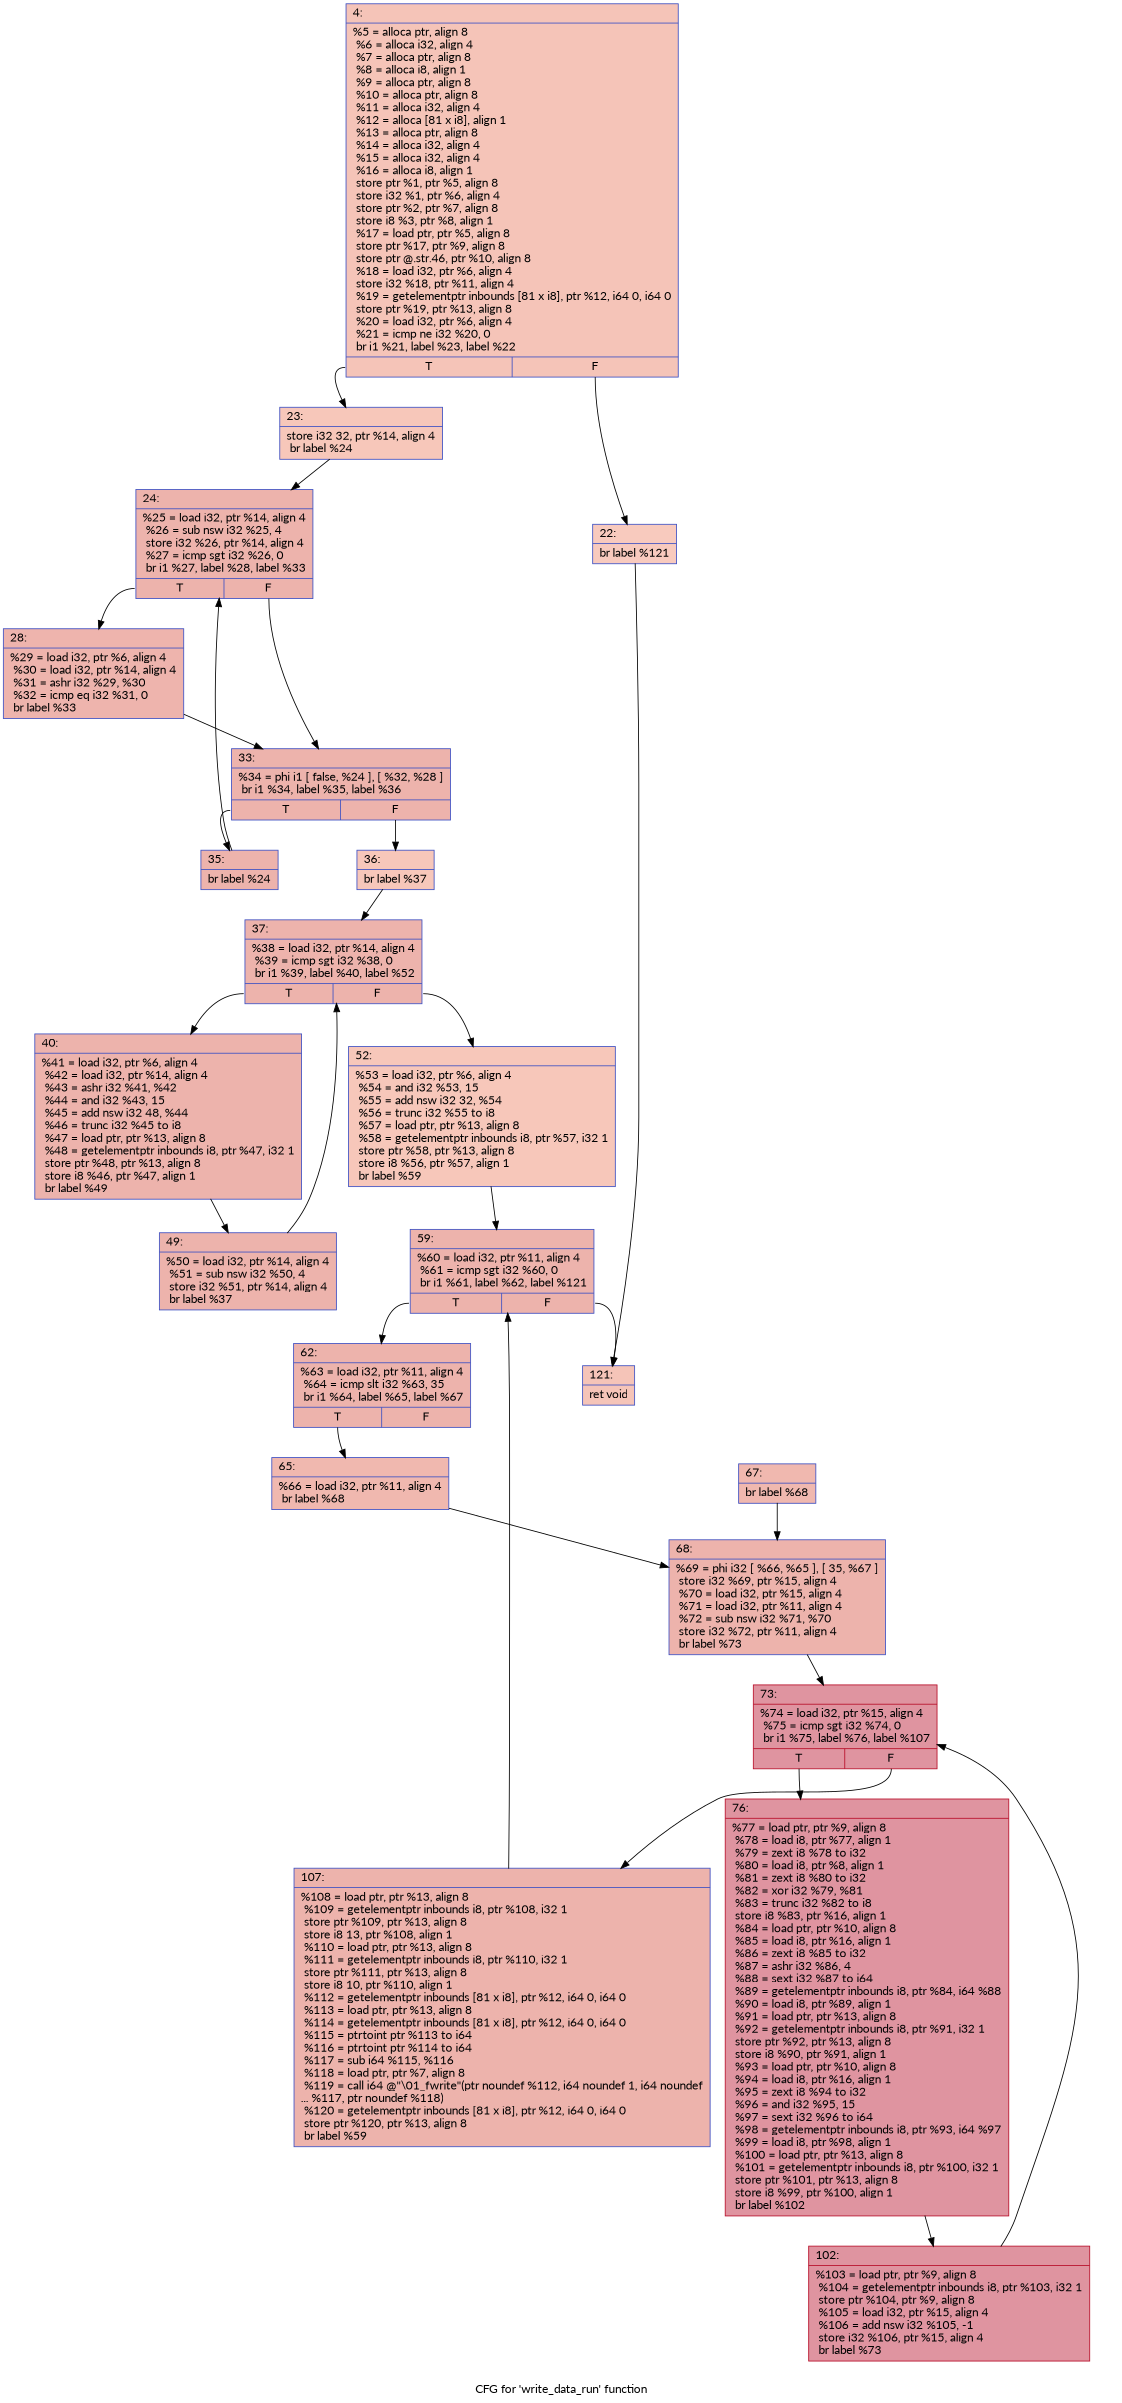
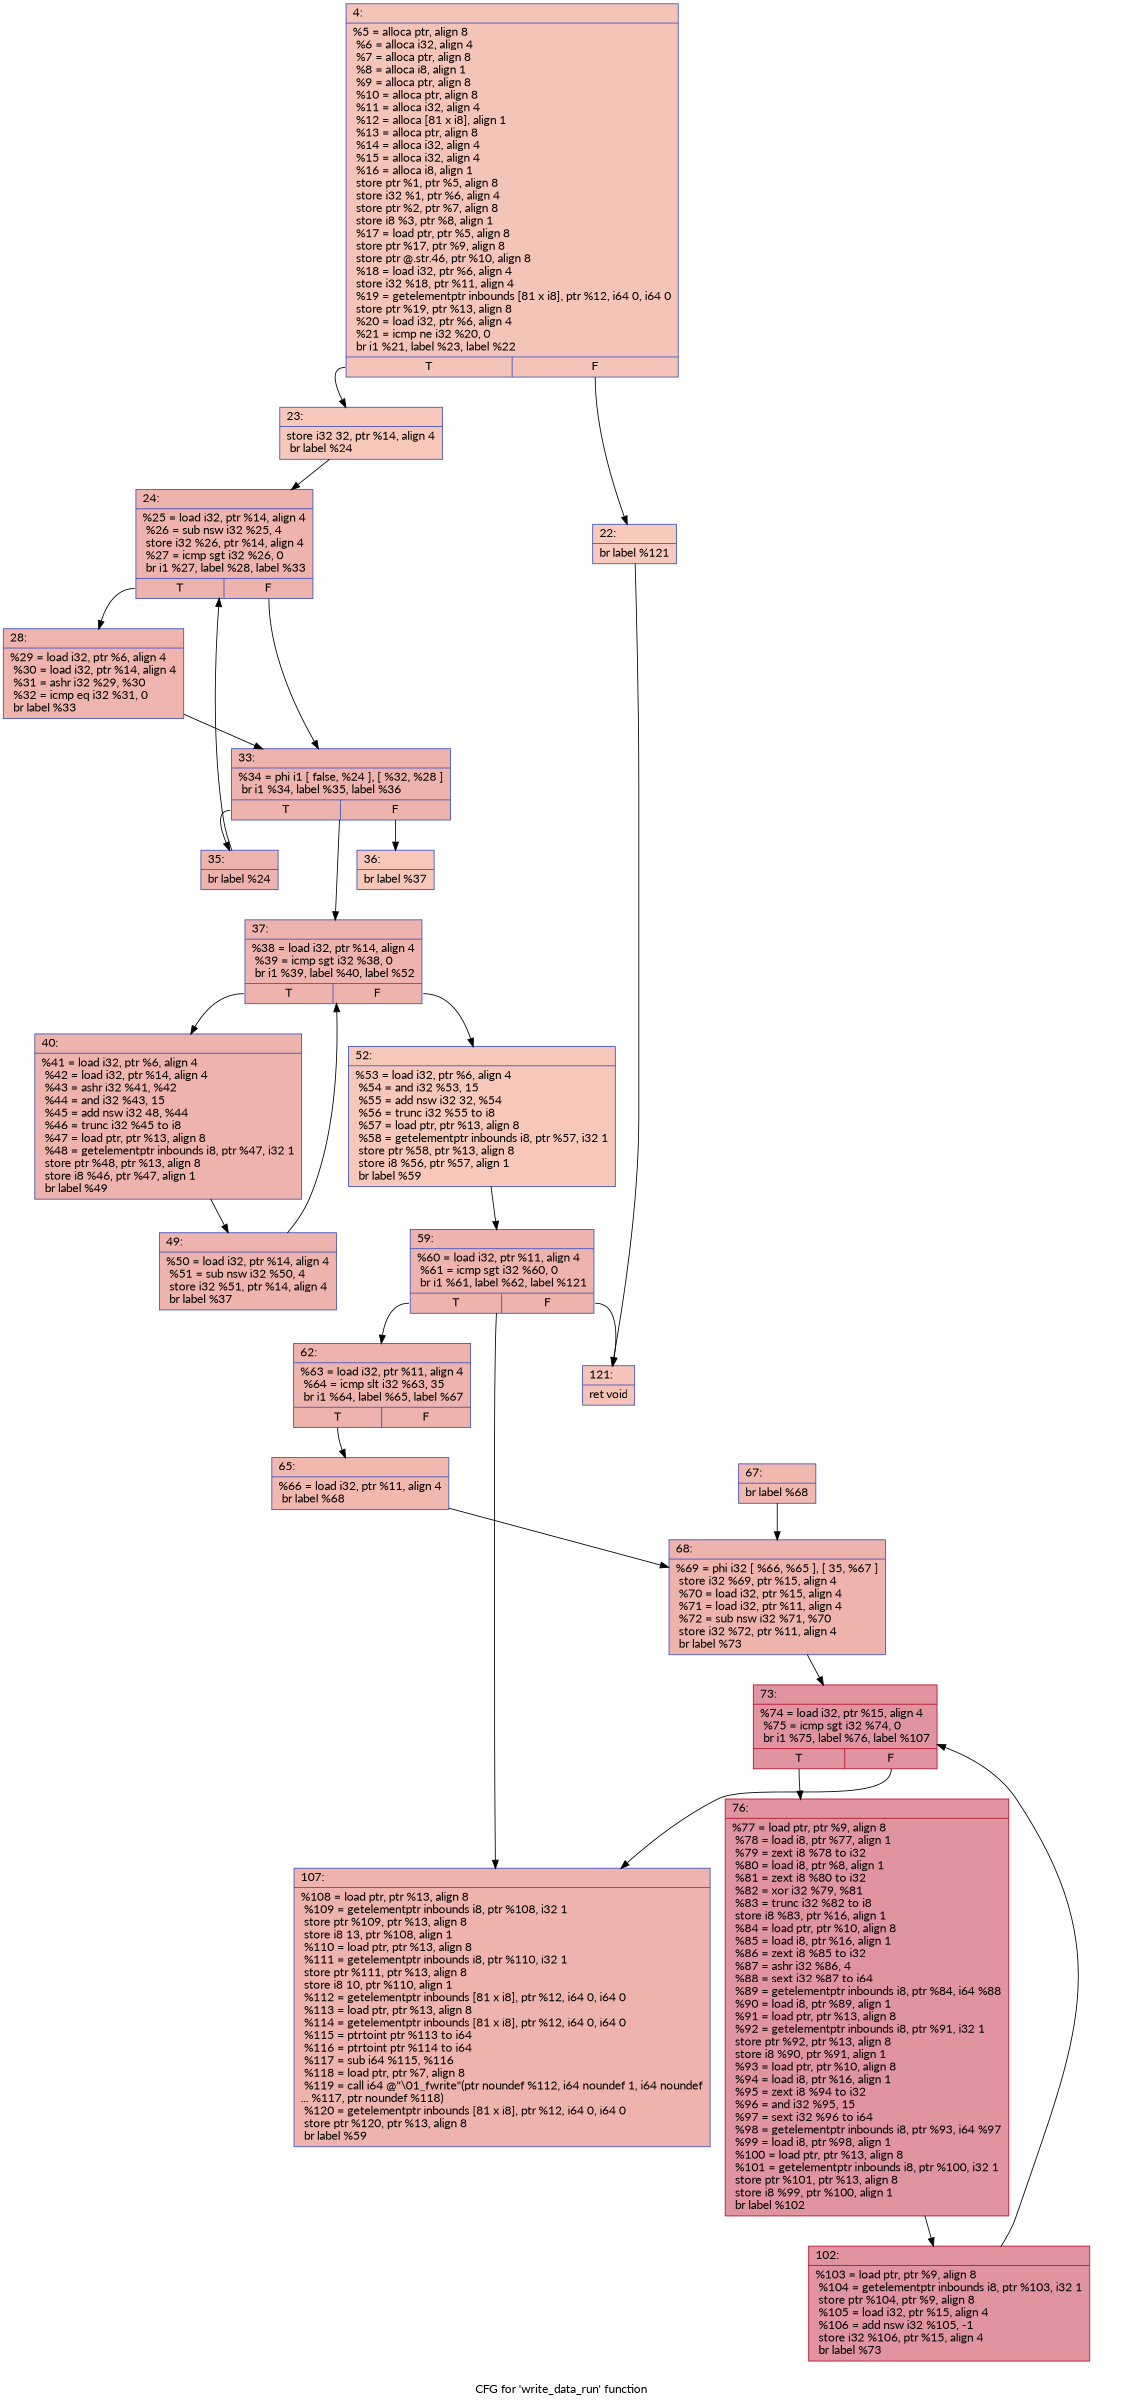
(375, 901) -> (338, 866)
(510, 1595) -> (495, 1587)
